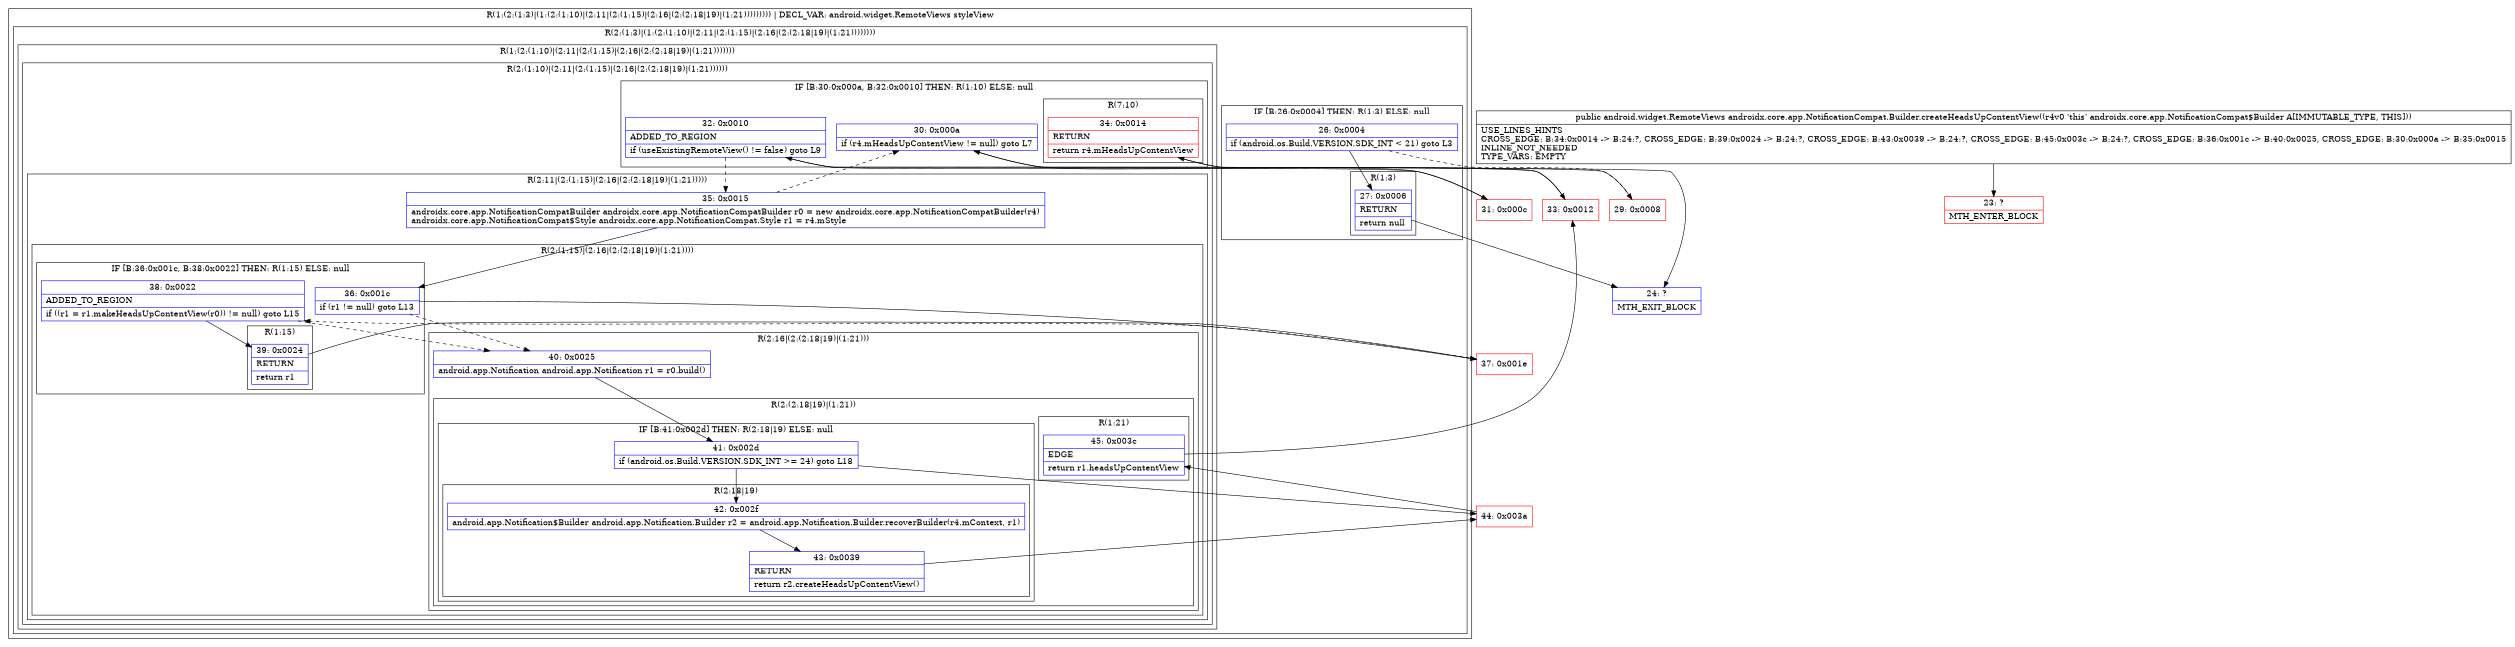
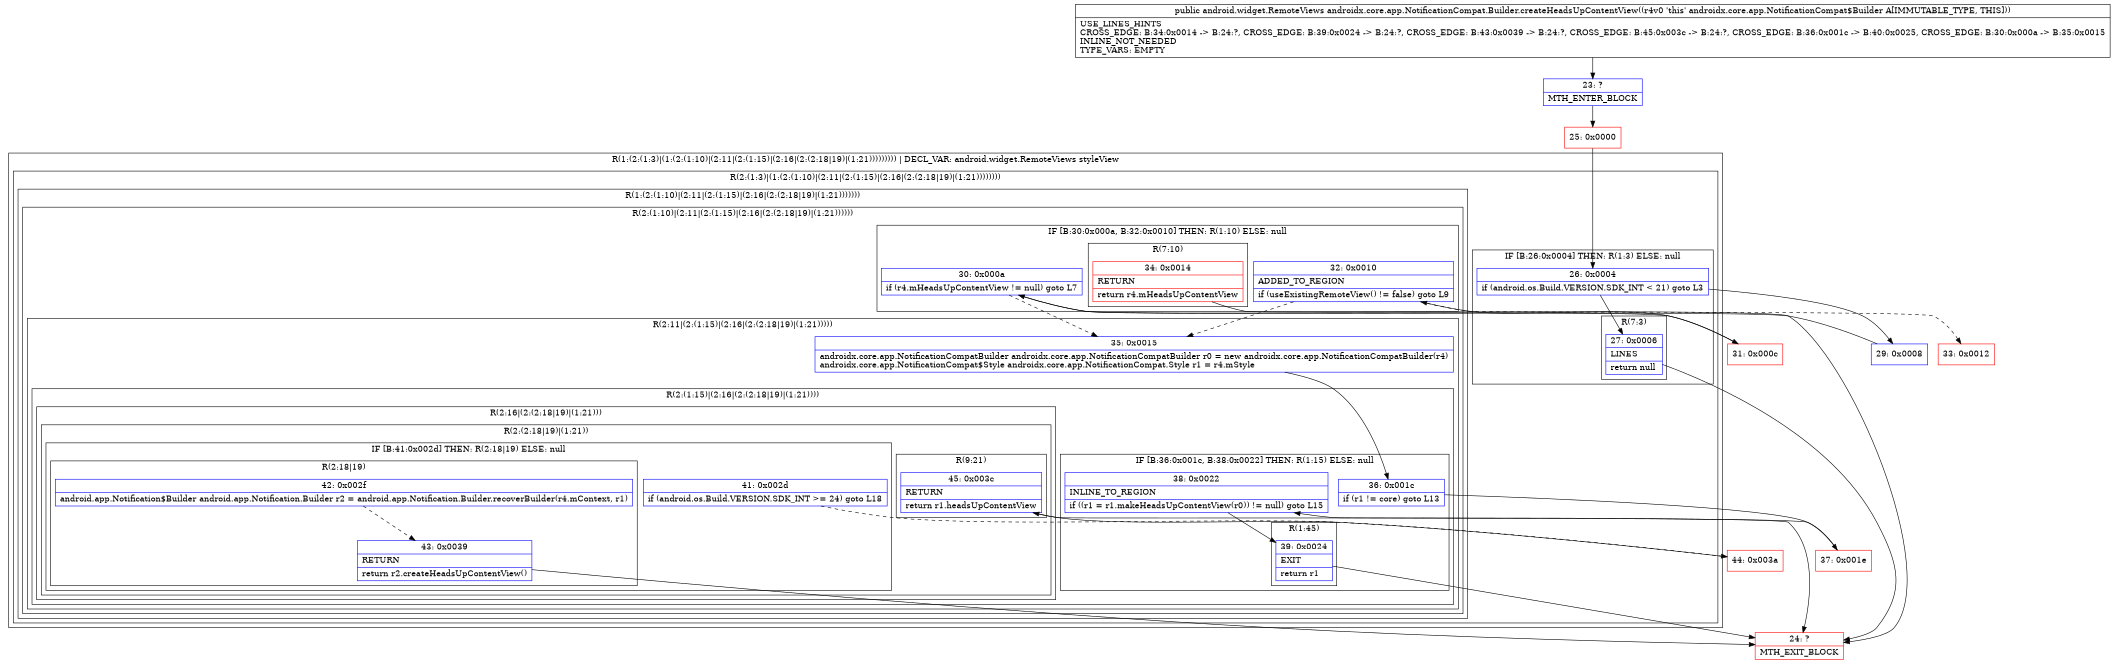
none -> (1593, 138)
(1450, 164) -> (1804, 300)
(1178, 167) -> (1803, 313)
(1380, 168) -> none
(817, 178) -> (1036, 308)
(1383, 178) -> (1634, 323)
(1379, 210) -> (1624, 354)
(1638, 210) -> (1899, 354)
(1994, 210) -> (1593, 92)
(89, 301) -> (1113, 492)
(1657, 301) -> (1799, 646)
(367, 307) -> (1391, 499)
(889, 322) -> (1541, 601)
(894, 324) -> (1574, 518)
(280, 333) -> (1304, 529)
(275, 364) -> (1291, 560)
(572, 364) -> none
(1114, 423) -> (971, 461)
(1452, 429) -> (1466, 518)
(1061, 455) -> (924, 492)
(736, 481) -> none
(1164, 490) -> (1046, 522)
(778, 539) -> (387, 522)
(1184, 543) -> (1353, 632)
